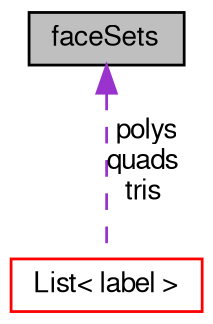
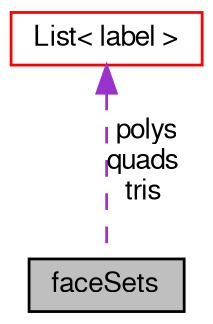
(107, 176) -> (107, 176)
